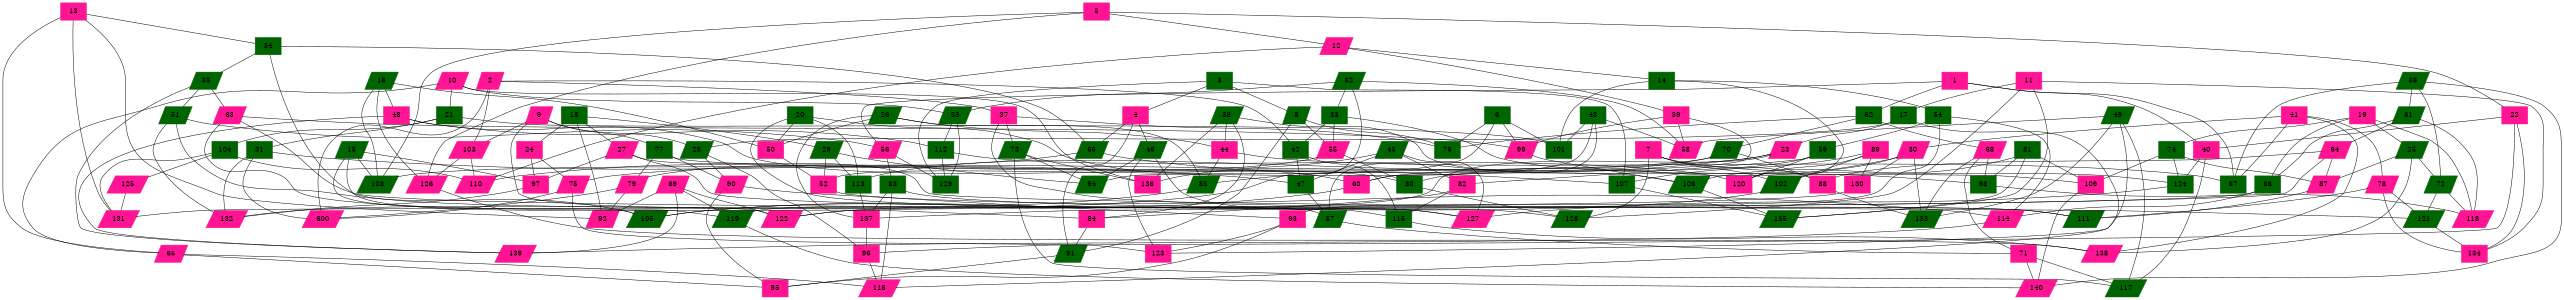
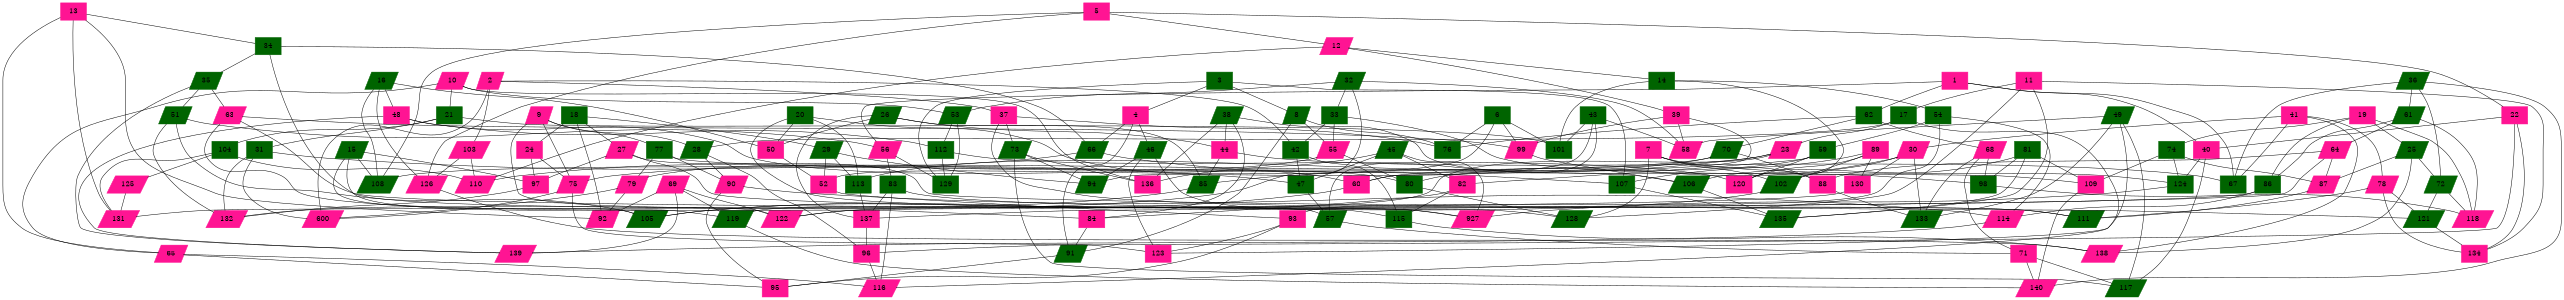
(506, 132) -> (556, 150)
(1473, 219) -> (1473, 219)
